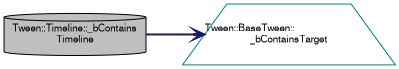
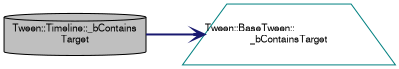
(75, 34) -> (75, 34)
